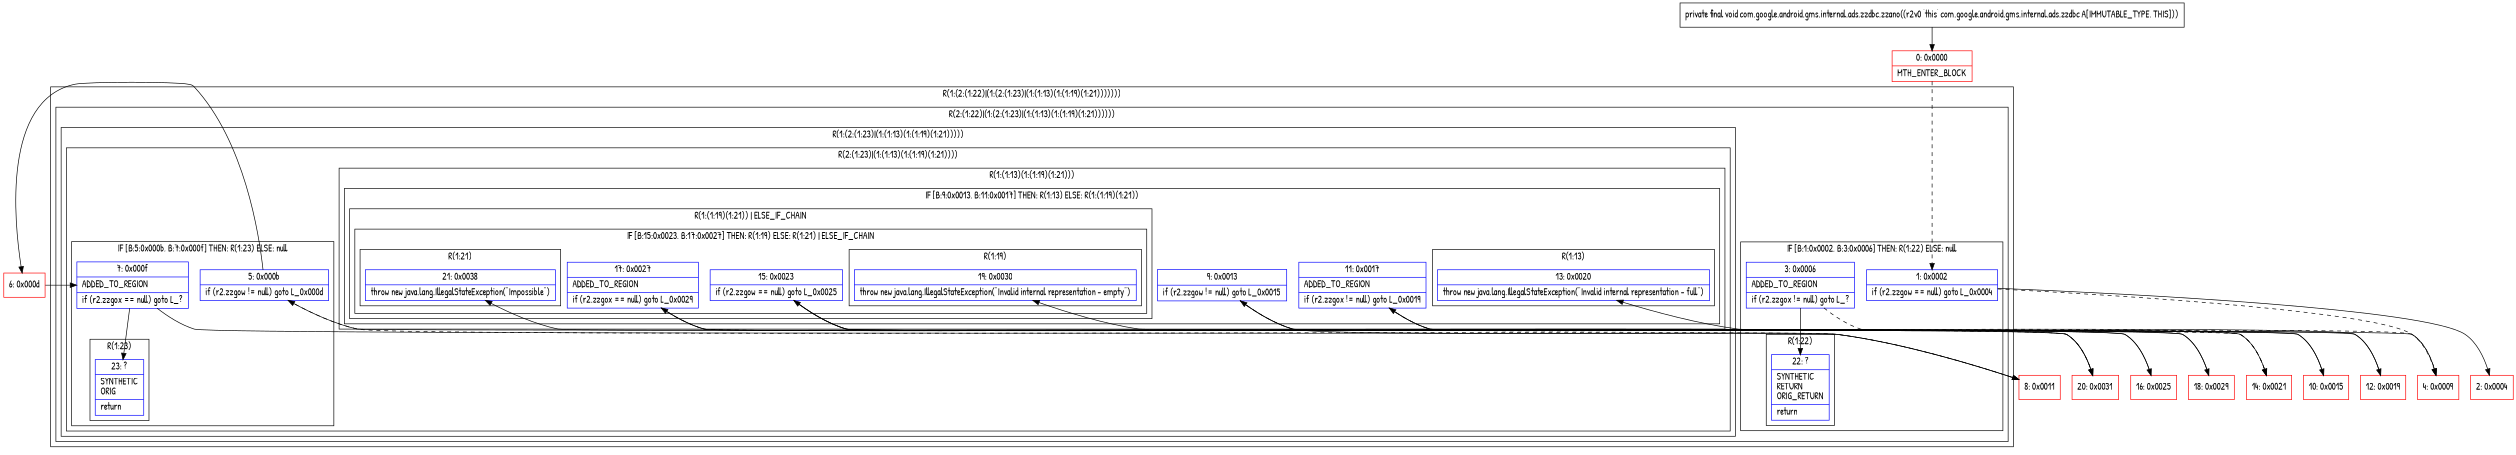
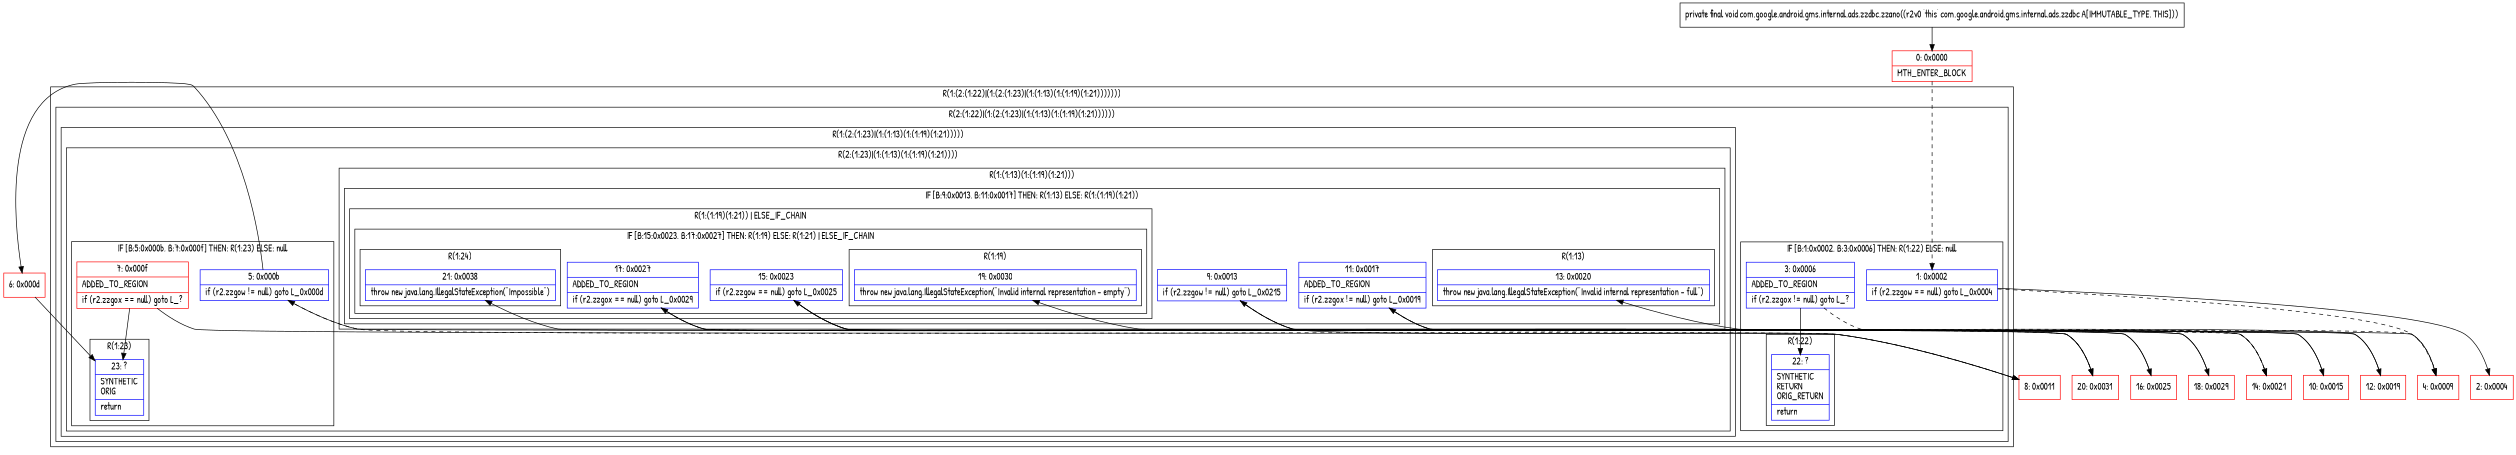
(460, 257) -> (460, 257)
(58, 285) -> (77, 341)
(133, 285) -> (133, 285)
(1222, 293) -> (1222, 293)
